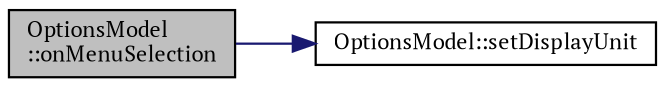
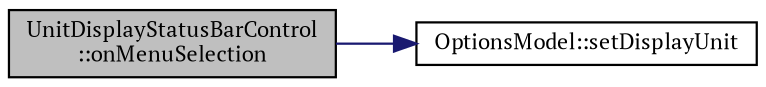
(122, 44) -> (172, 44)
